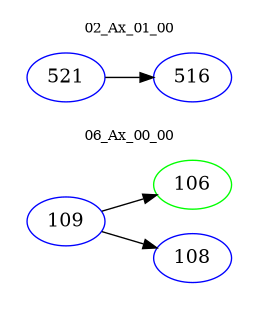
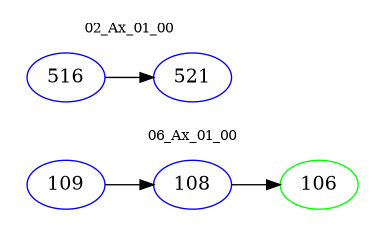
(123, 77) -> (123, 77)
(129, 137) -> (193, 137)
(123, 205) -> (249, 185)
